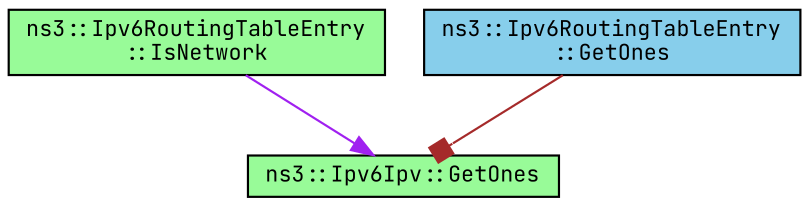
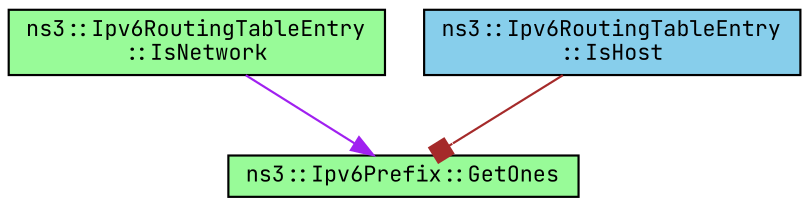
(612, 42) -> (612, 42)
(403, 176) -> (403, 176)
